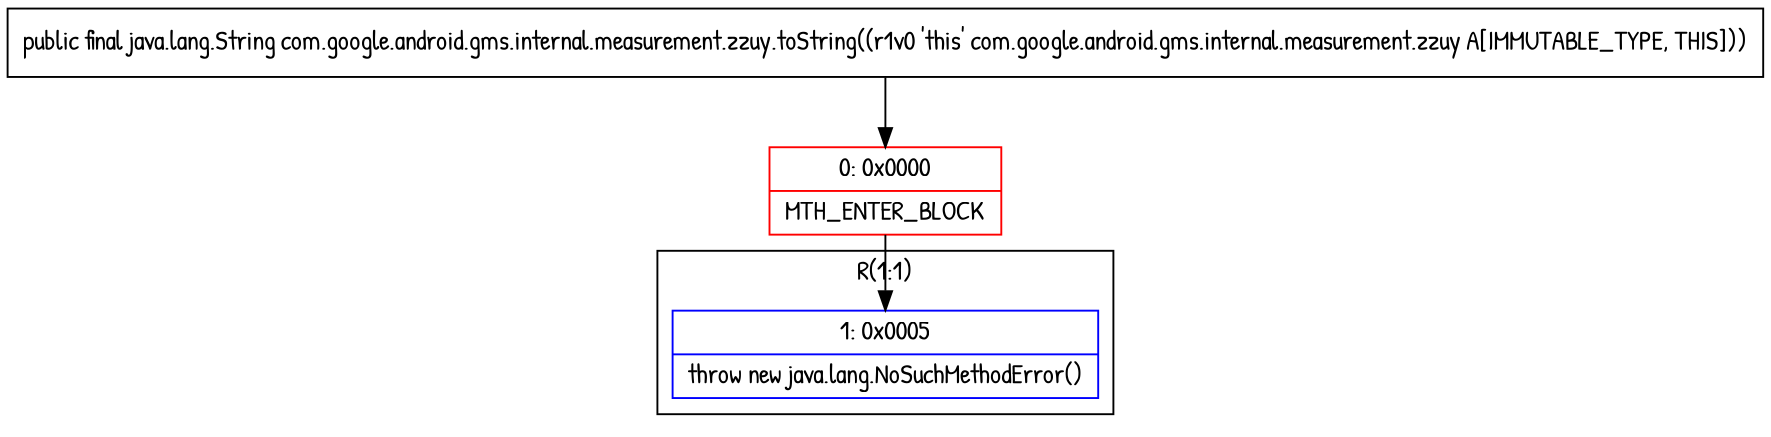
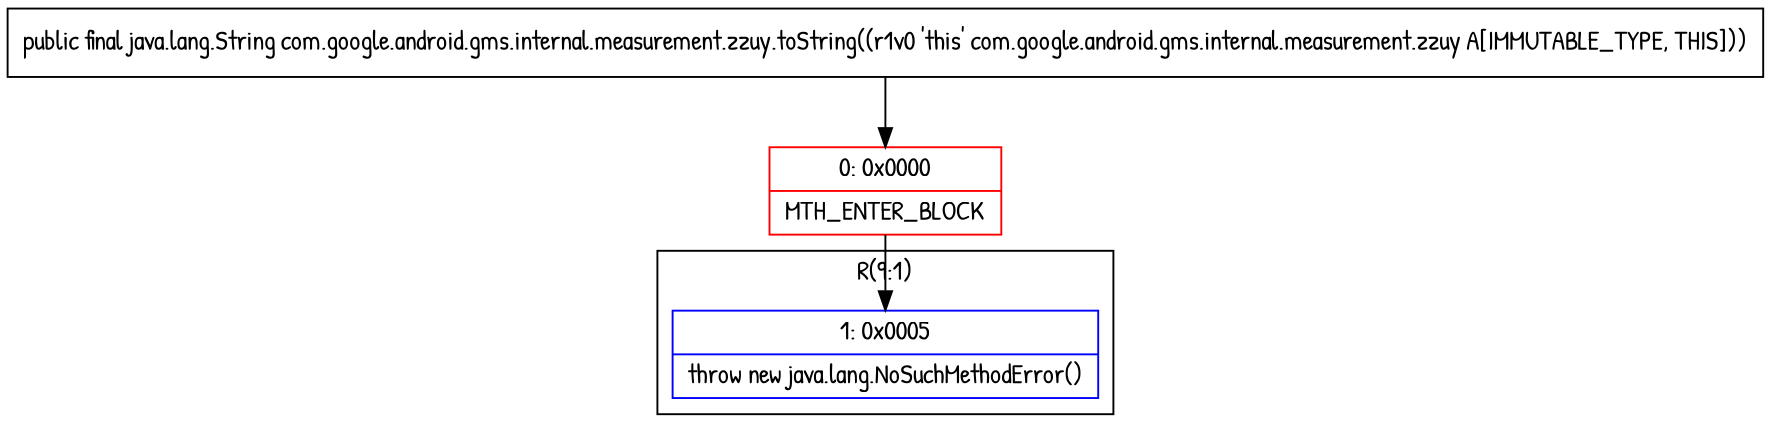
(885, 273) -> (885, 273)
